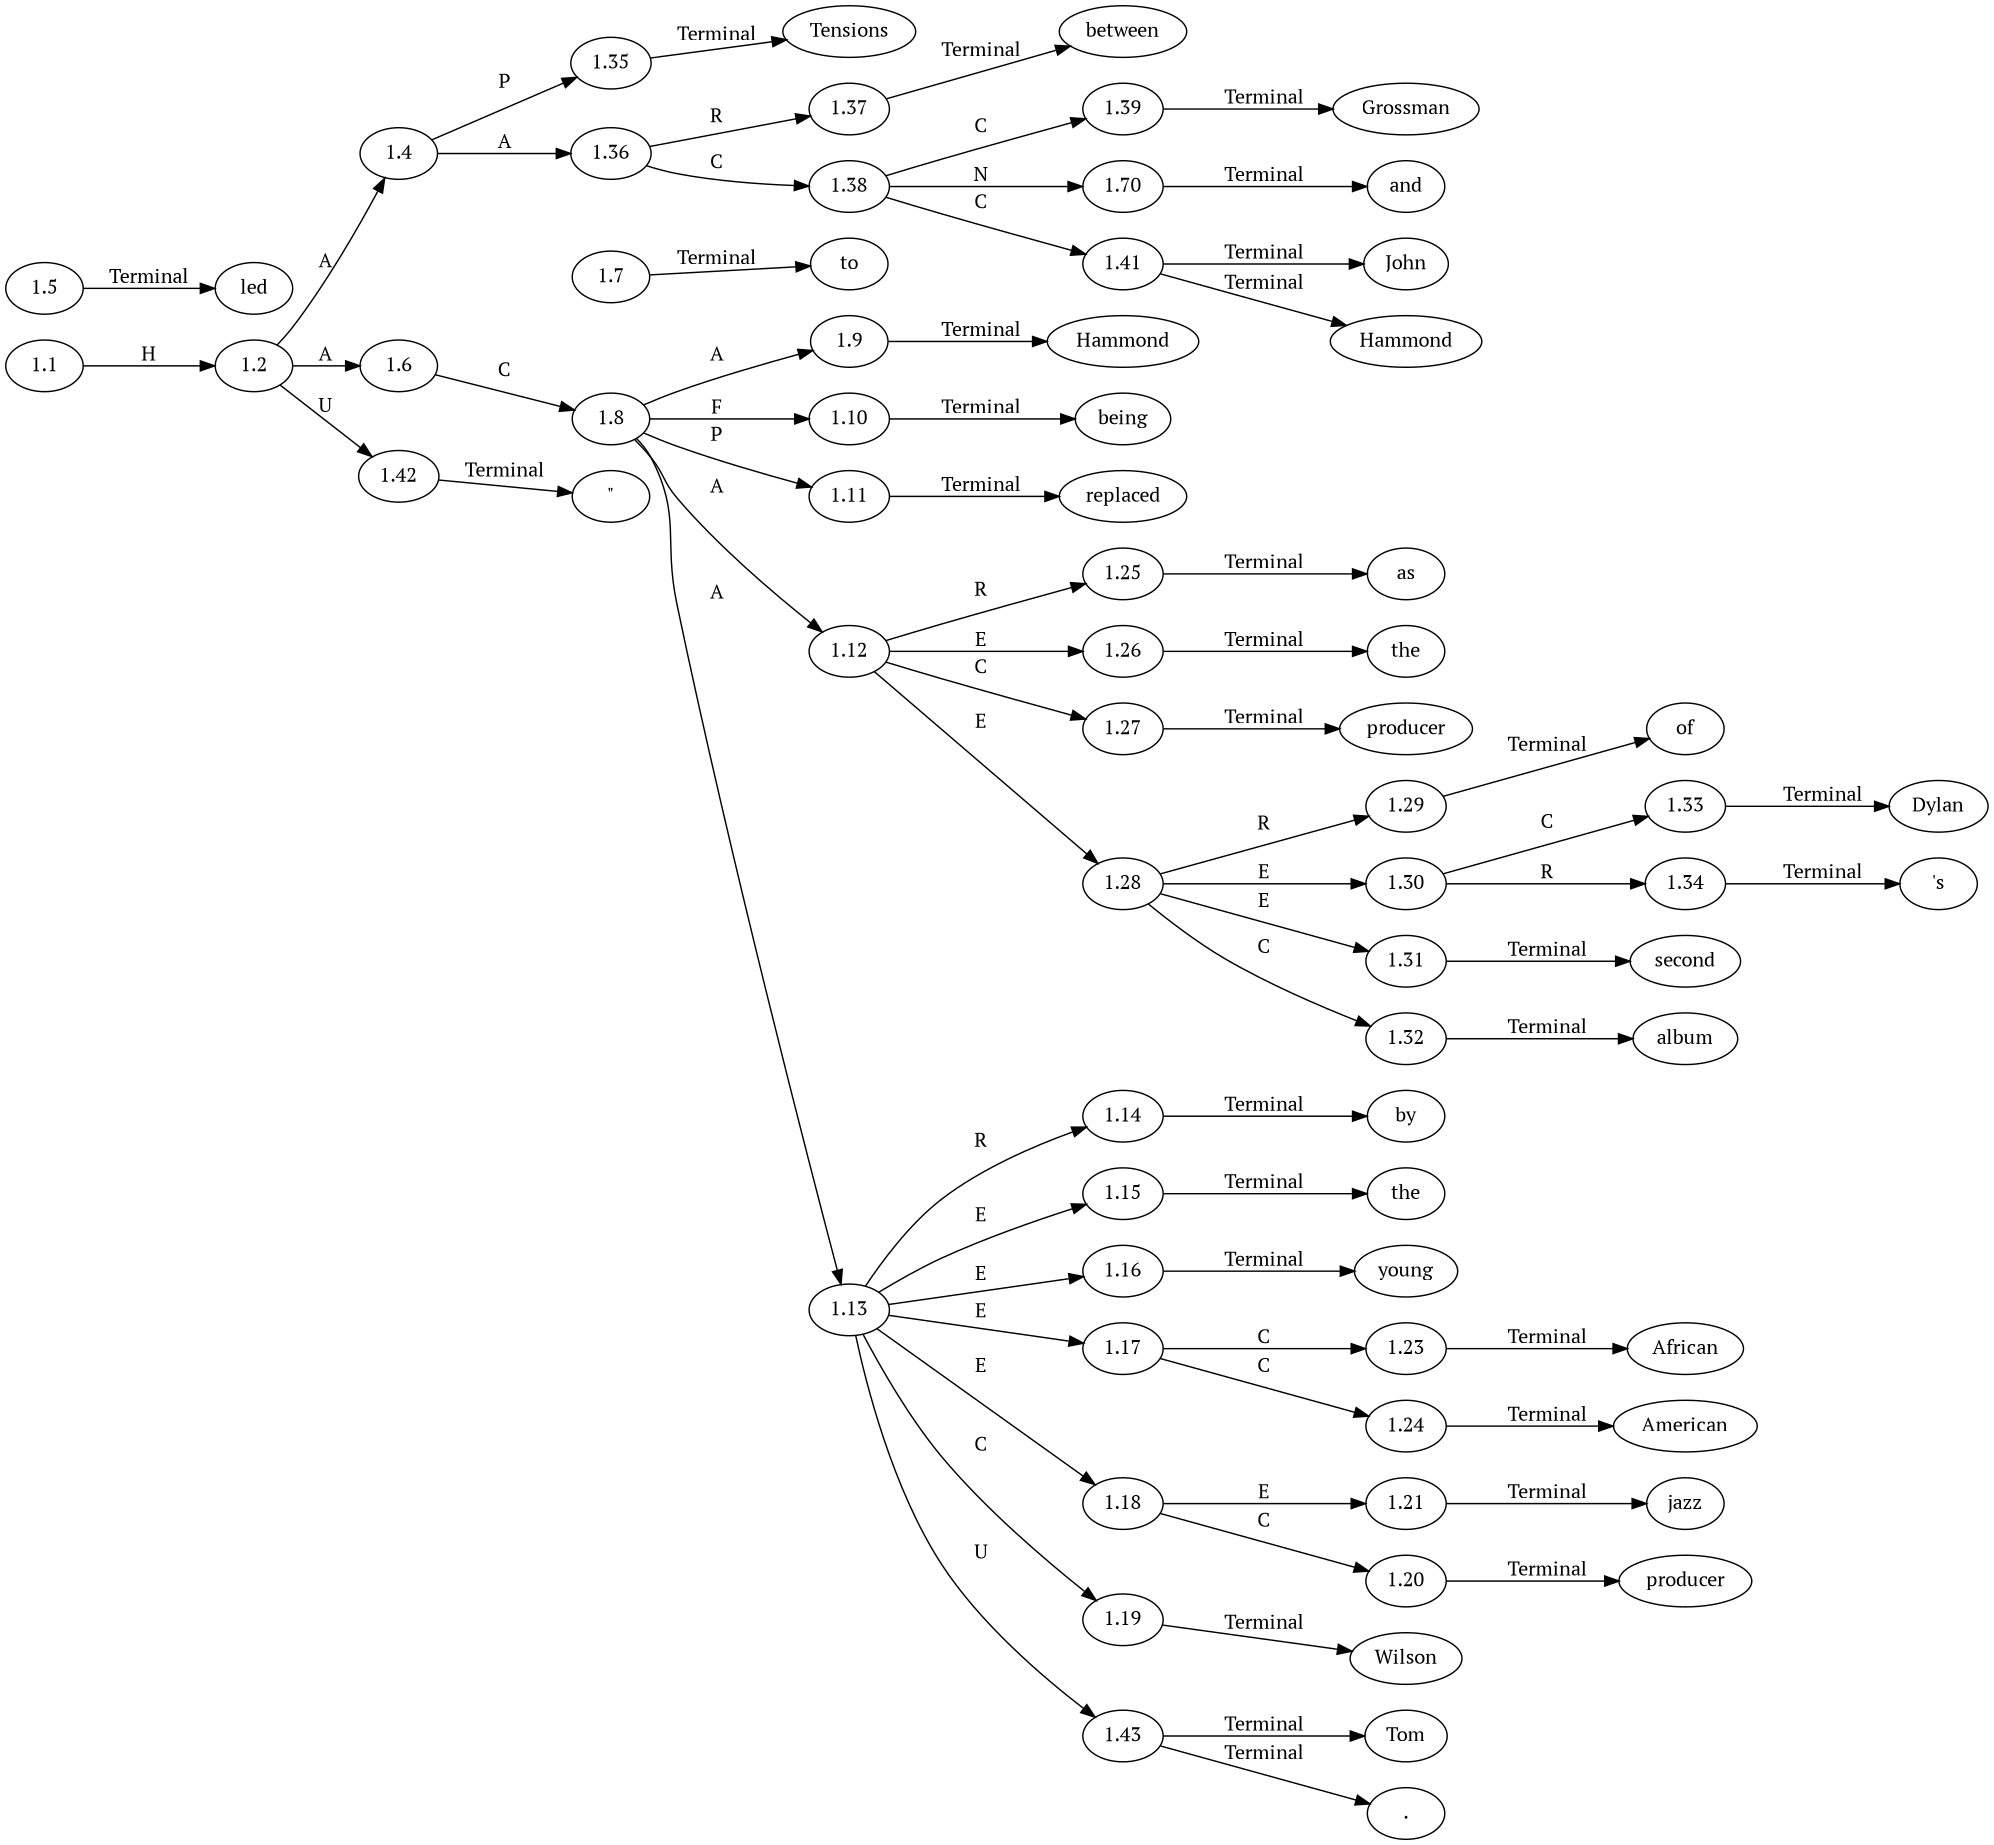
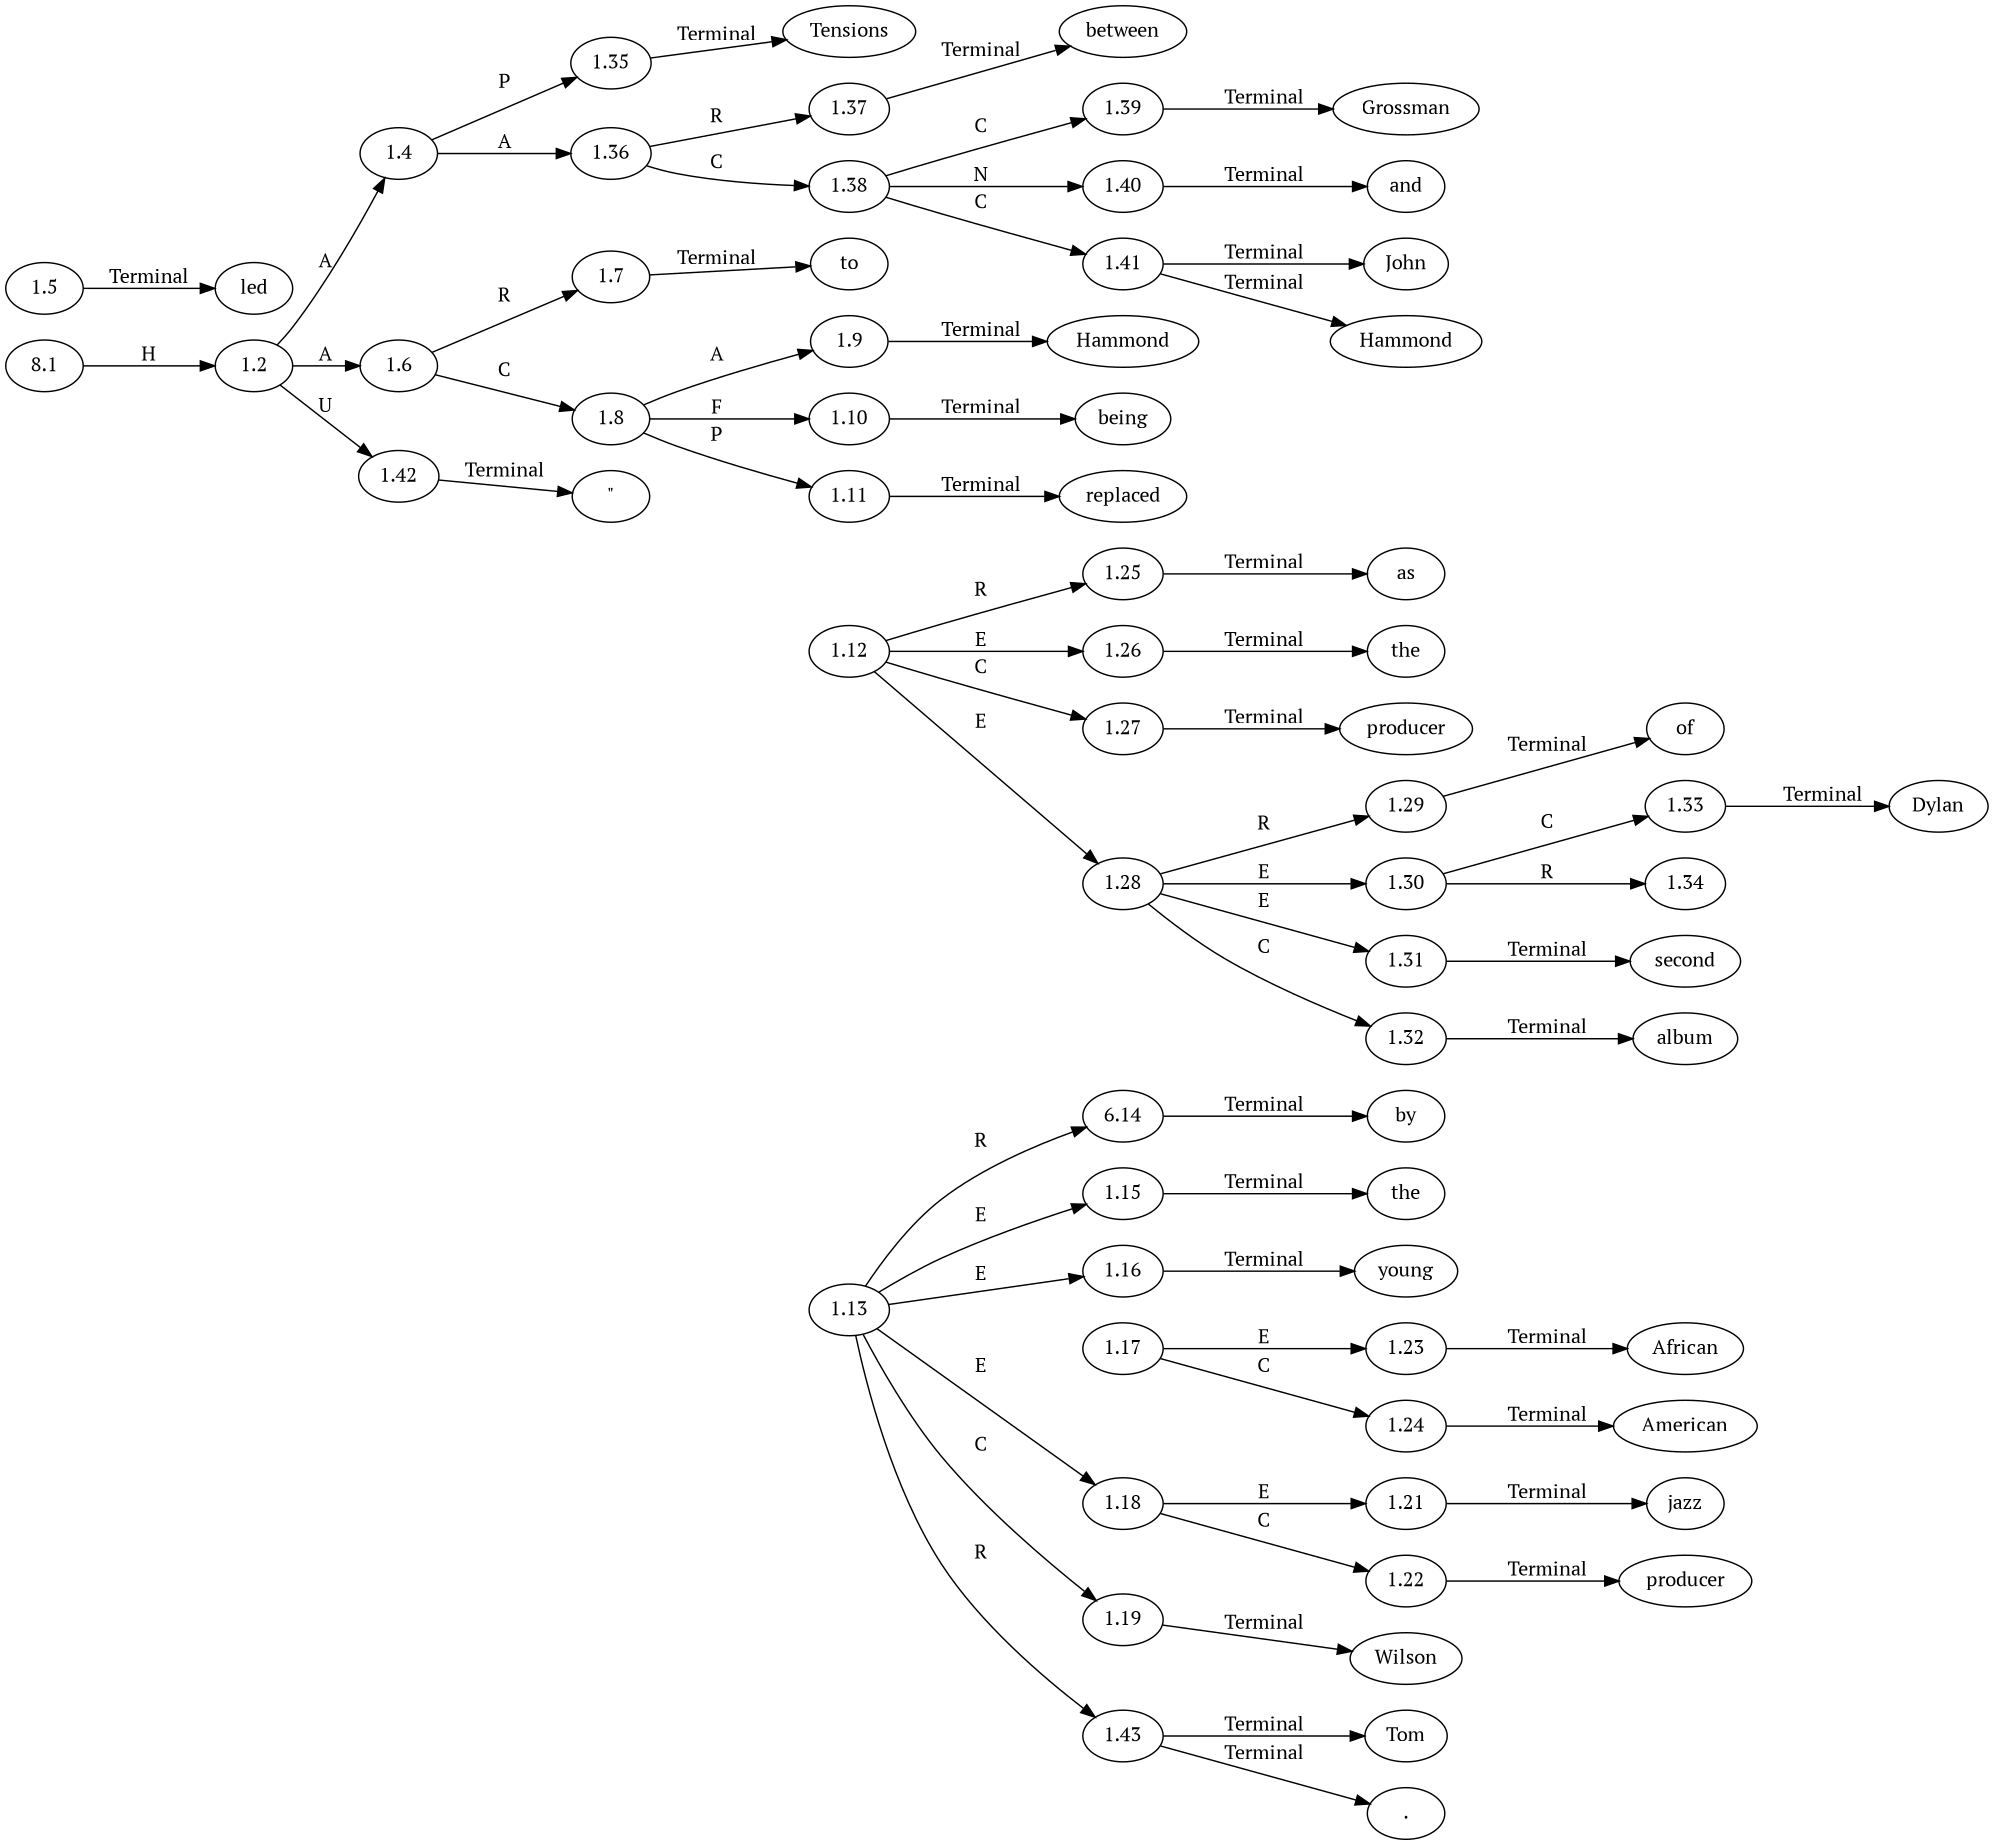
(1123, 187) -> (1123, 187)
none -> (498, 324)
(44, 366) -> (44, 366)
(715, 538) -> none
(733, 853) -> none
(1939, 884) -> none
(1123, 1116) -> (1123, 1116)
(979, 1328) -> none
(1265, 1338) -> (1265, 1338)
(981, 1553) -> (981, 1553)
(1406, 1581) -> (1406, 1581)
